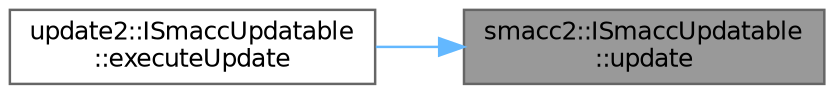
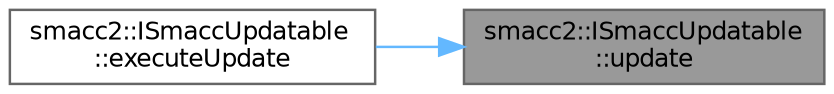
(193, 47) -> (193, 47)
